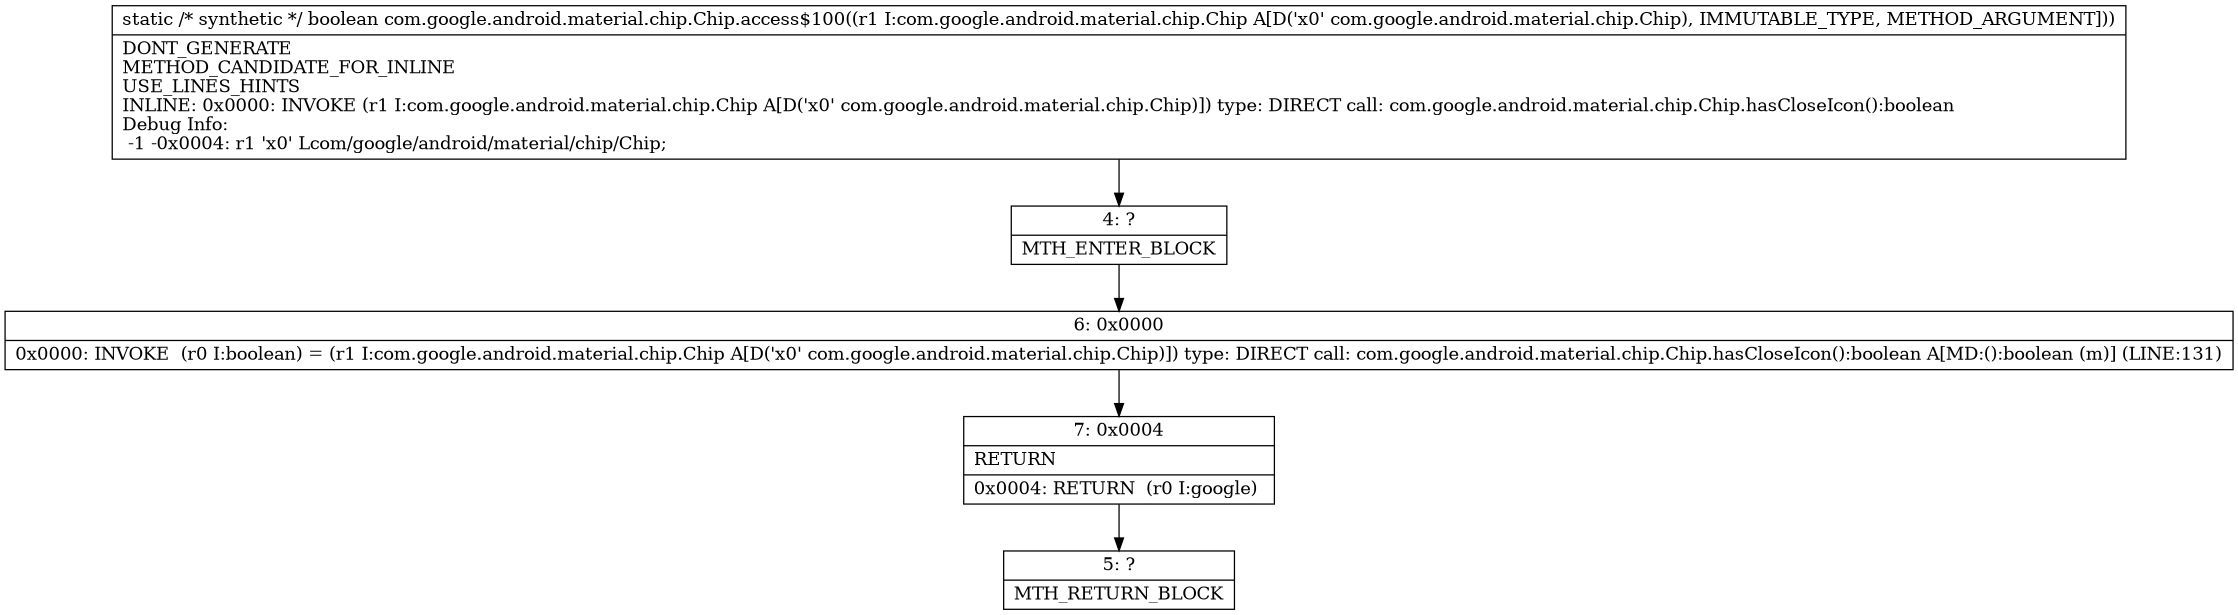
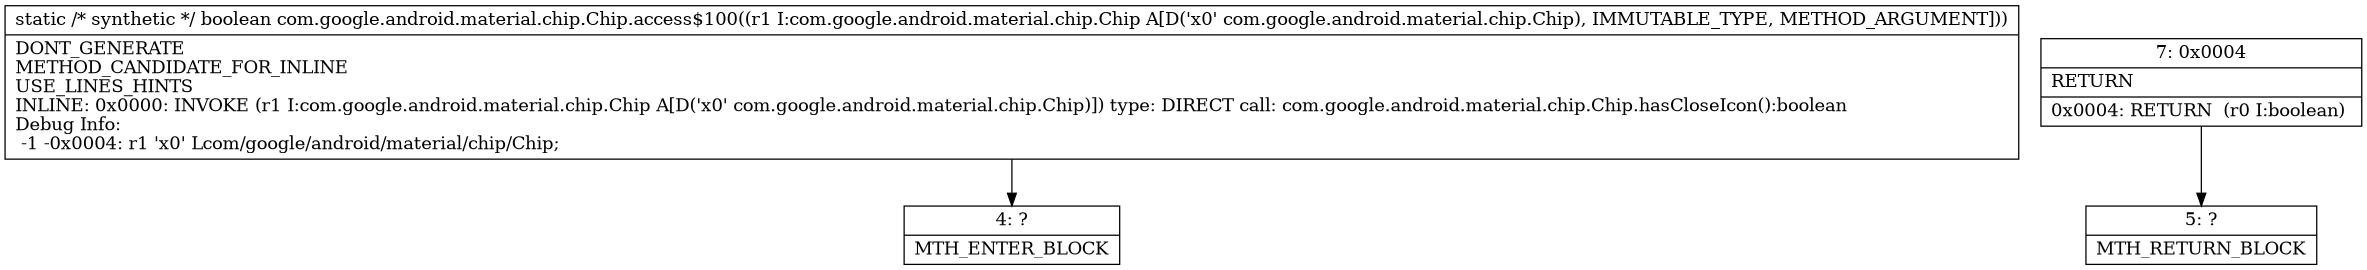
(1119, 340) -> none
(1119, 489) -> (2201, 111)
